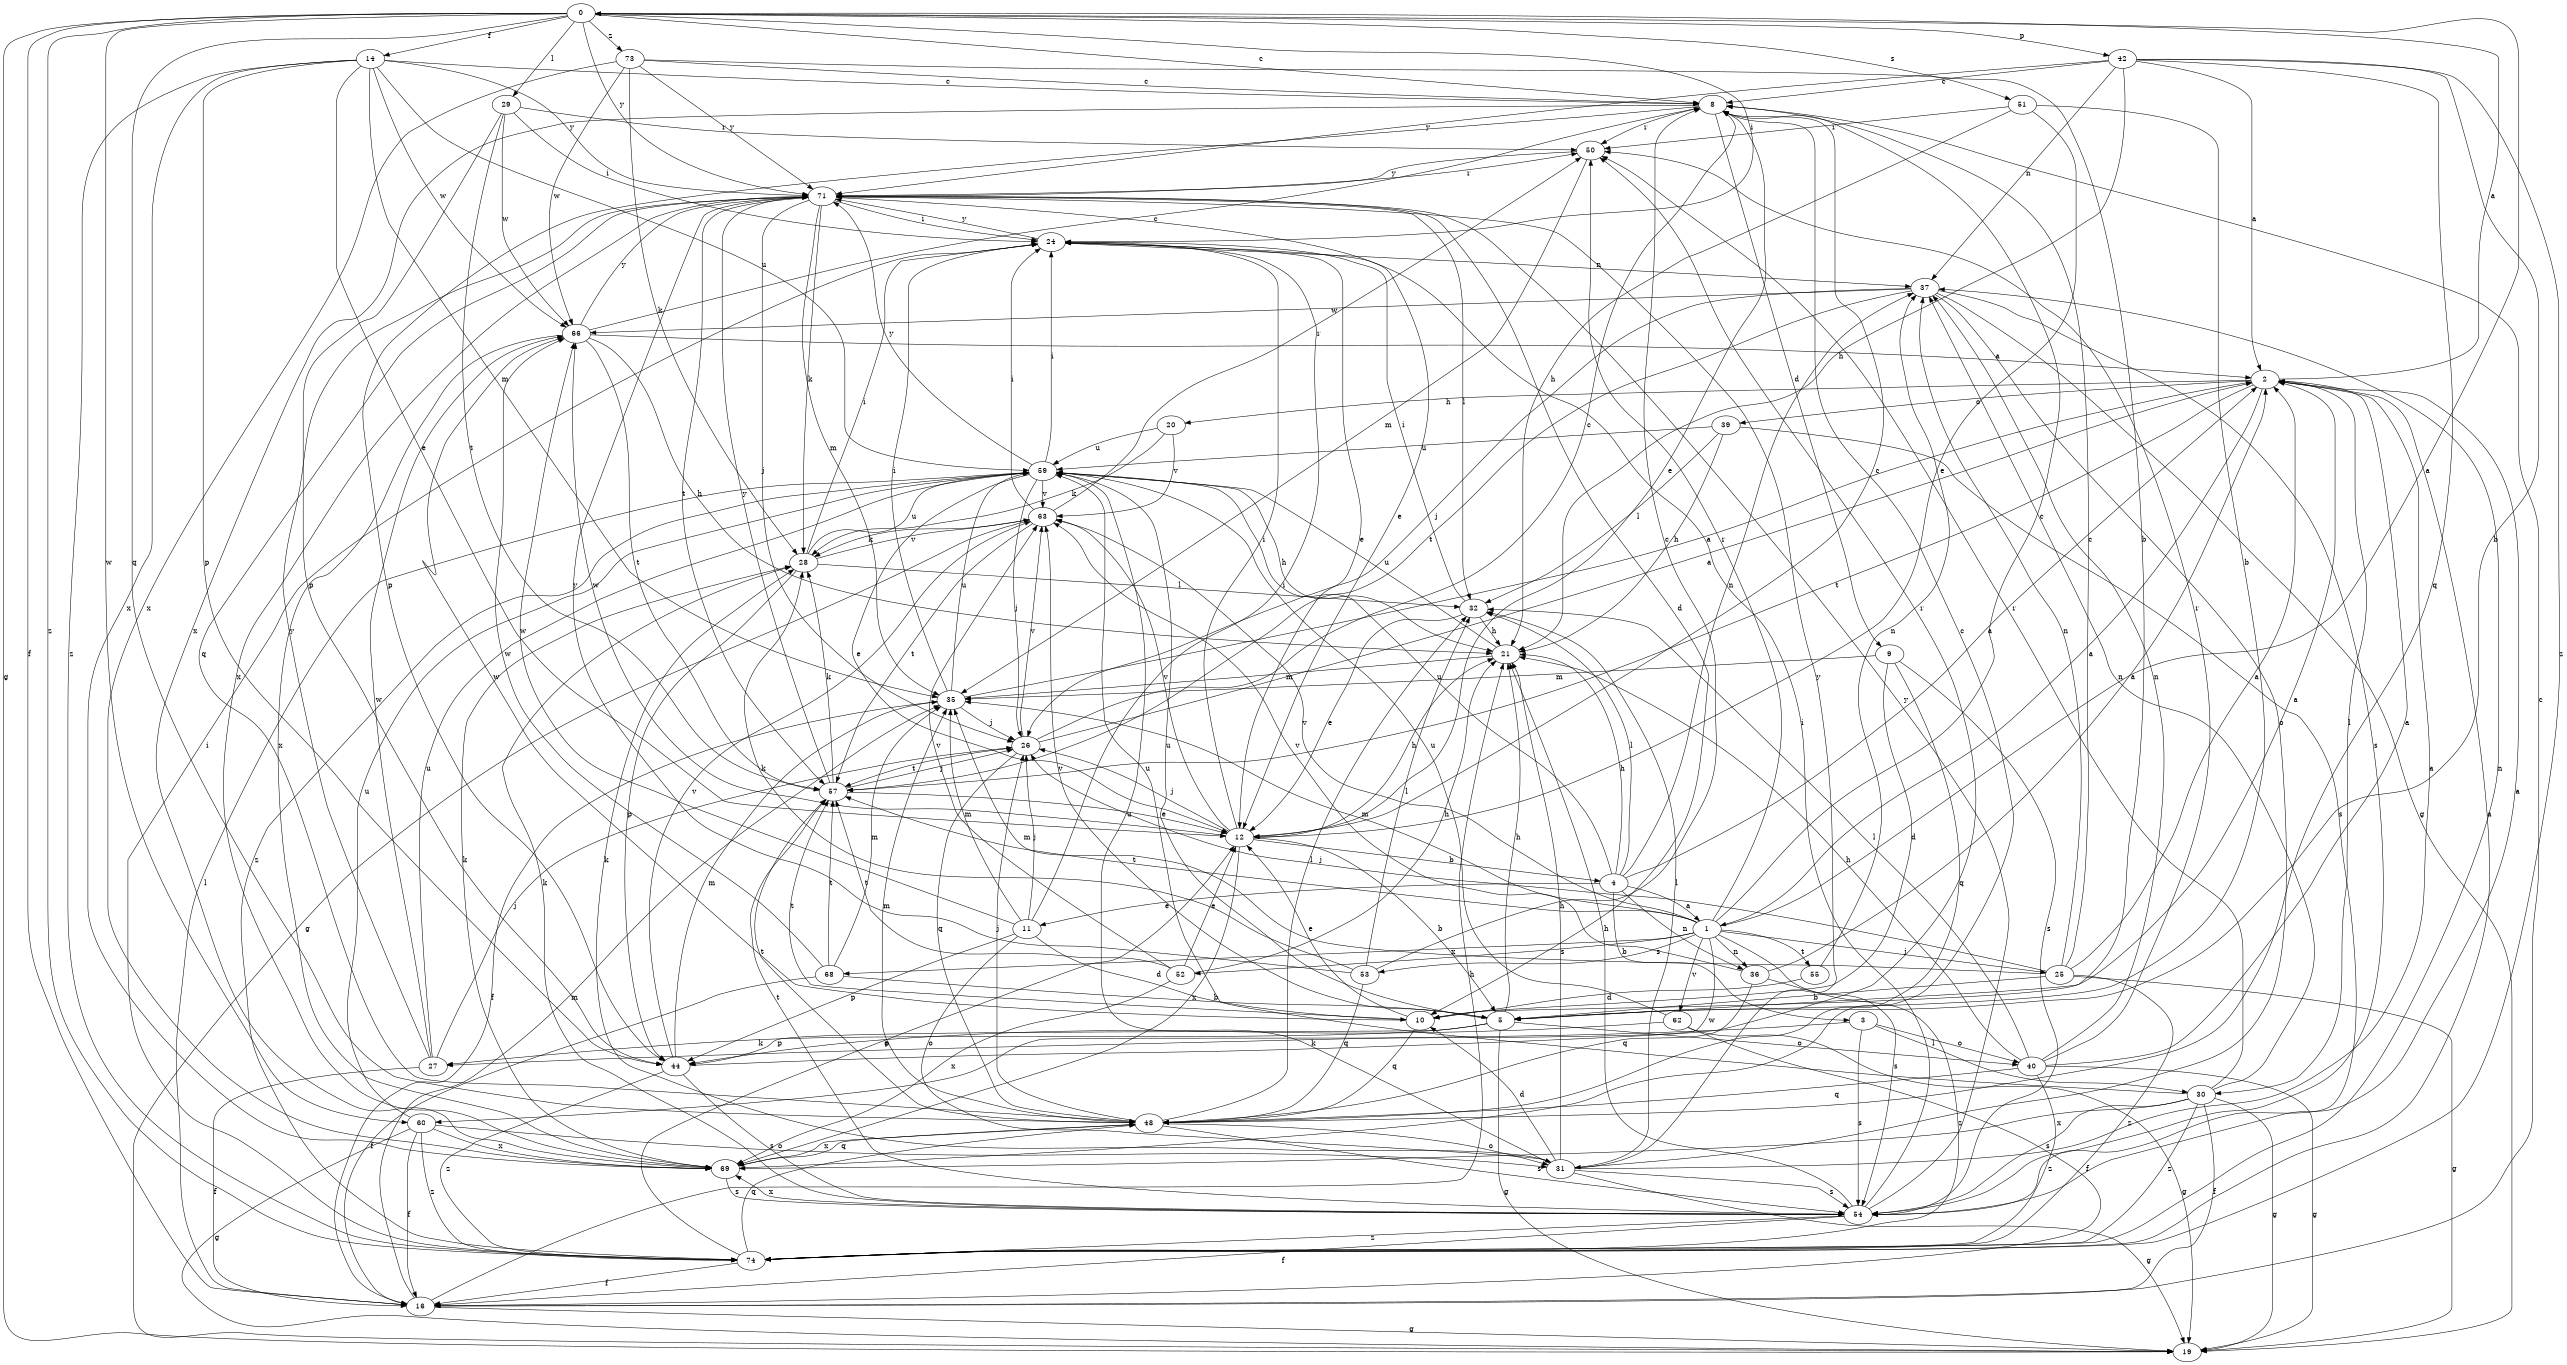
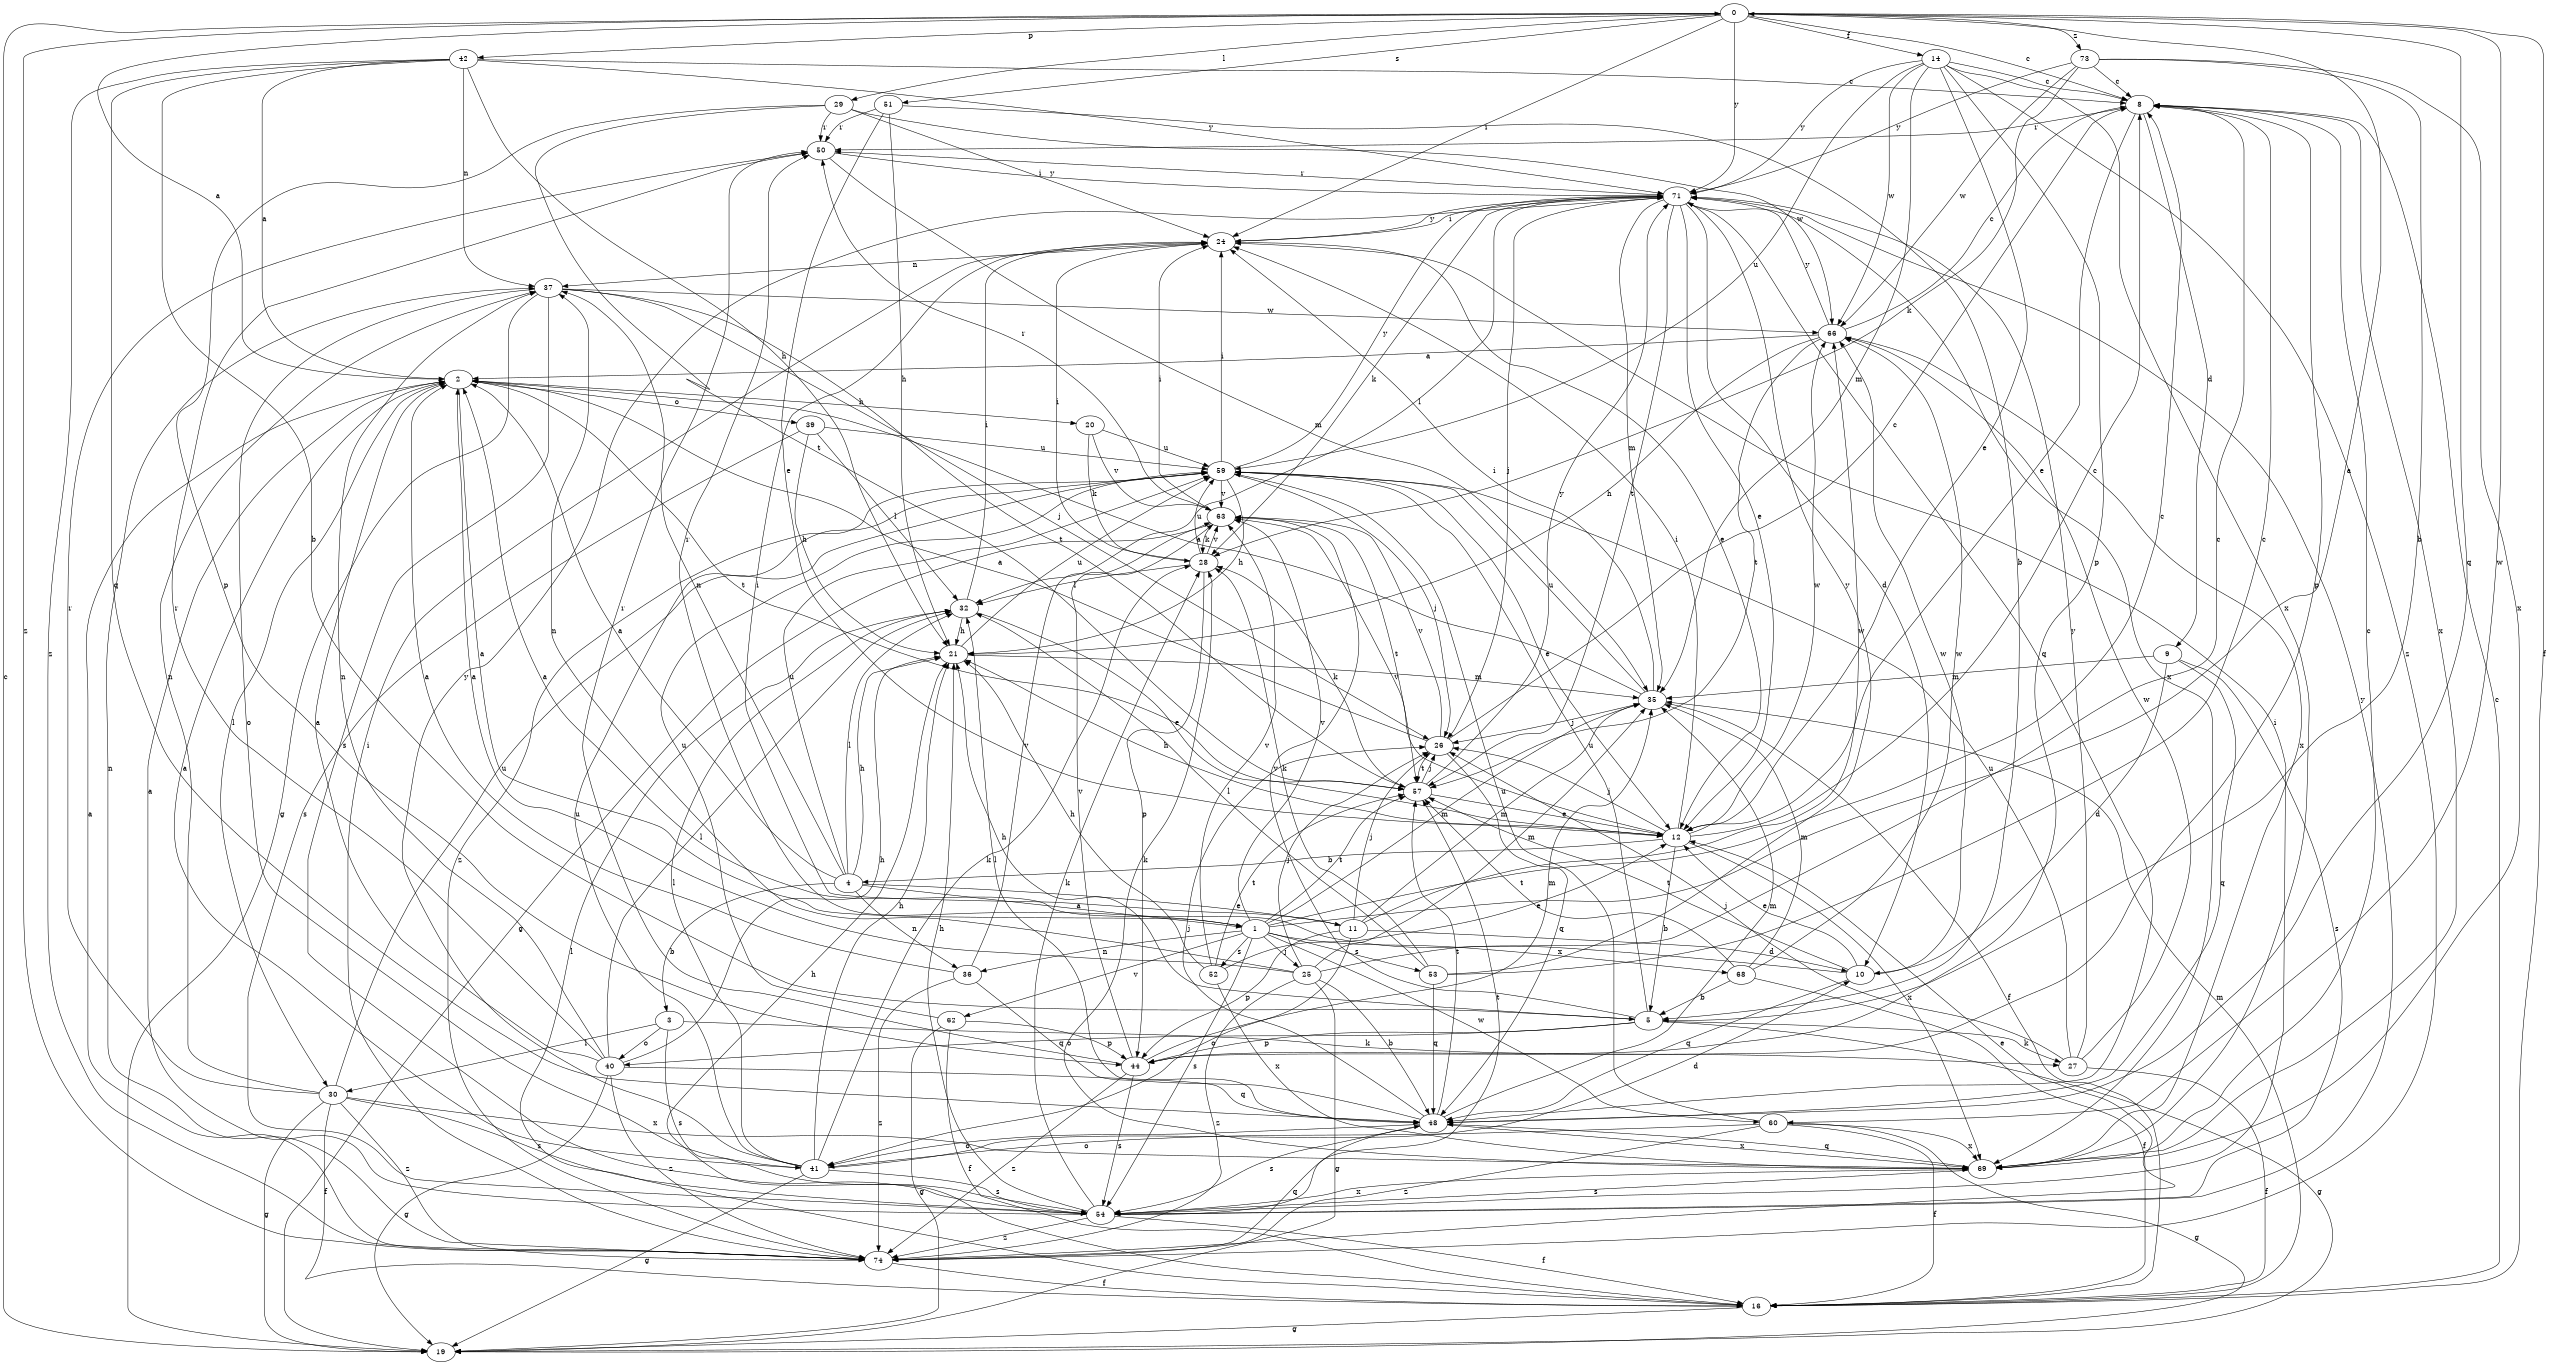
(6, 677) -> (6, 677)
(291, 701) -> (766, 1205)
(1815, 975) -> none
(1783, 998) -> (1384, 1040)
(1561, 1169) -> (815, 1169)
